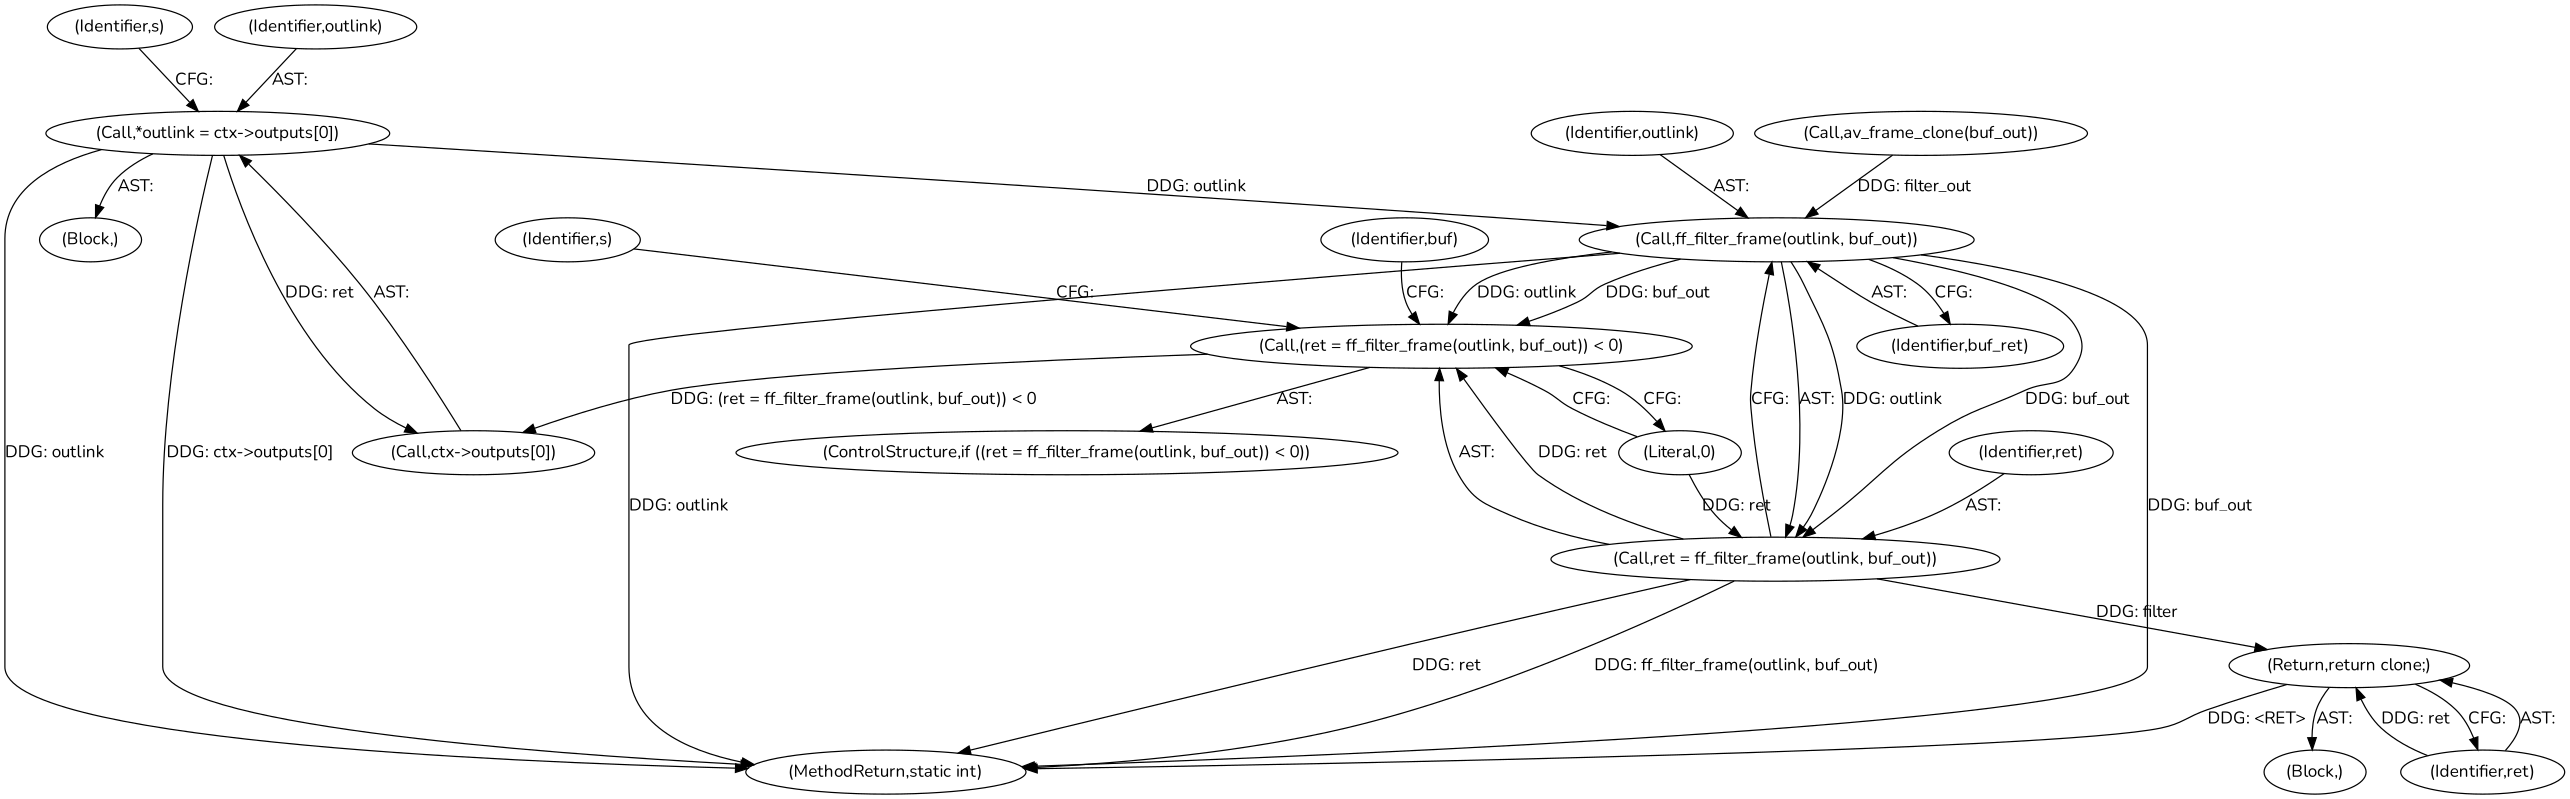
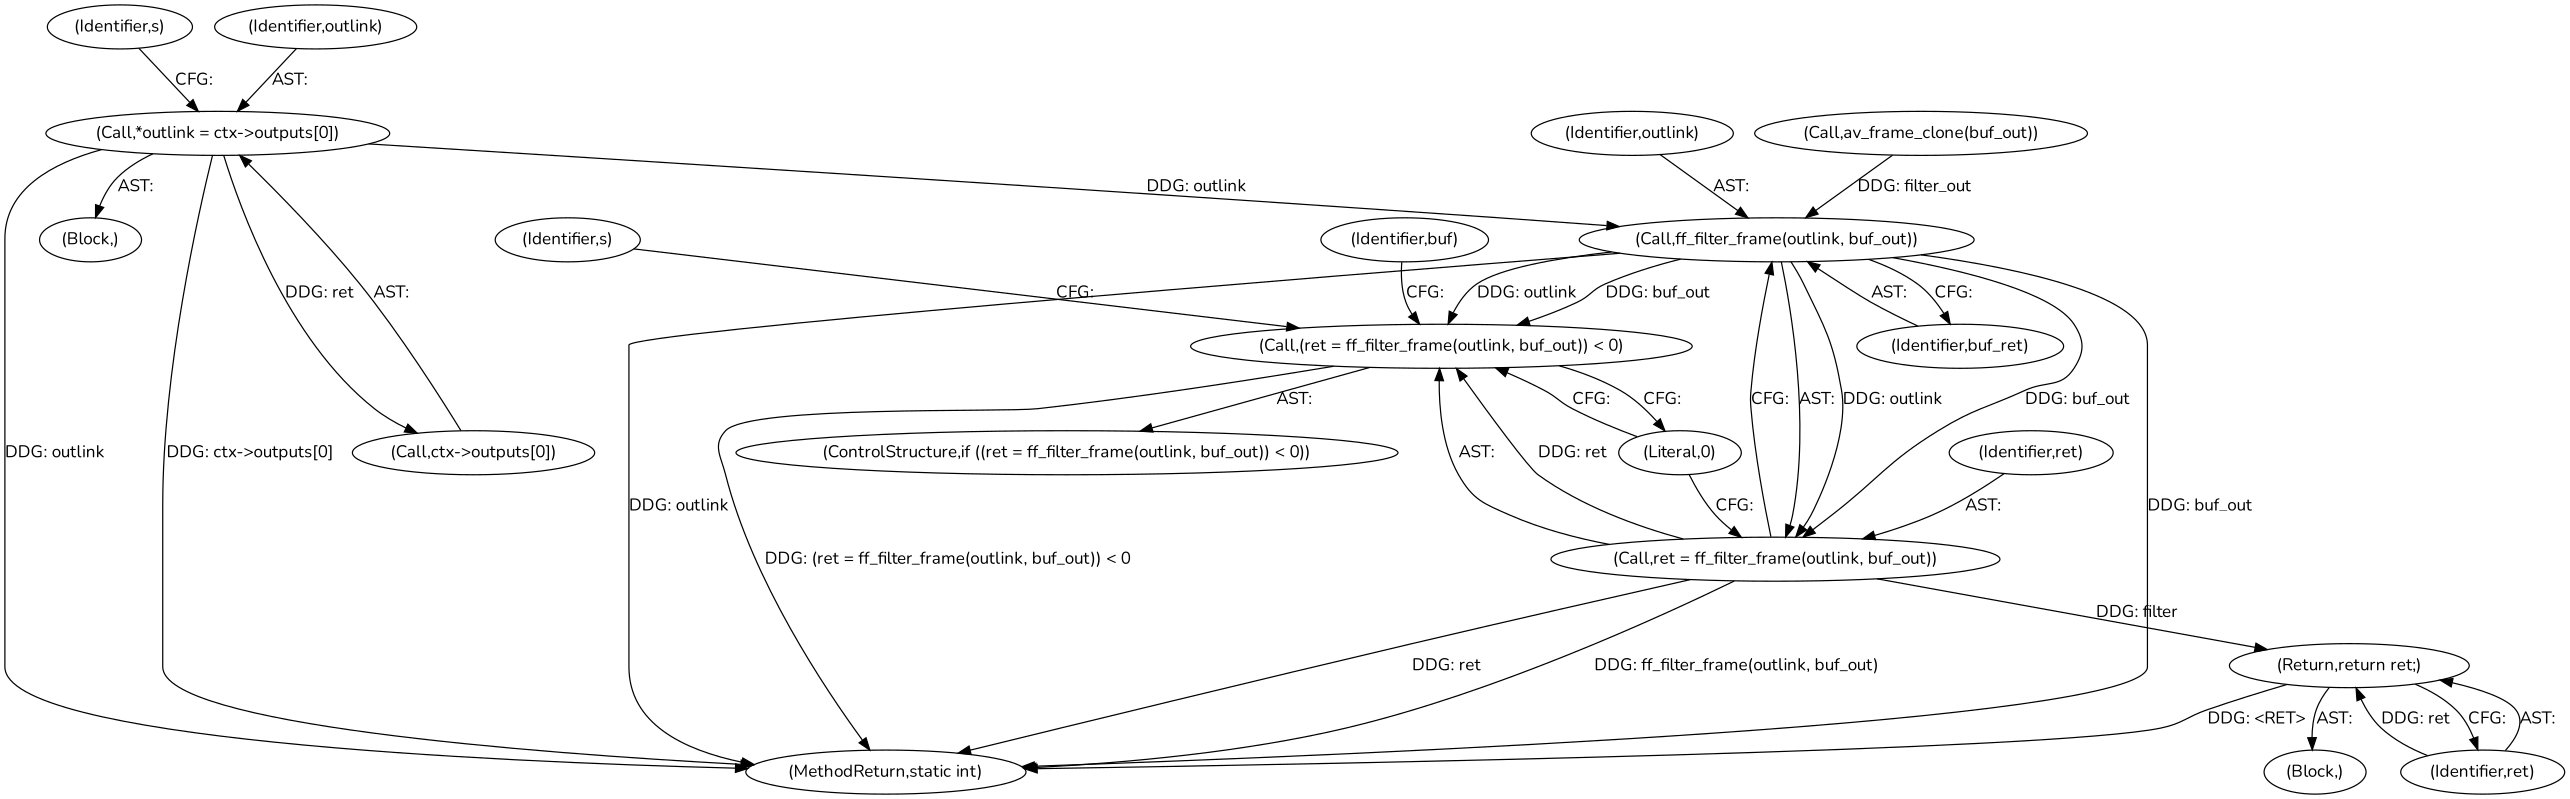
(868, 371) -> (857, 412)
(1737, 506) -> (1737, 506)
(2349, 666) -> (2349, 666)
